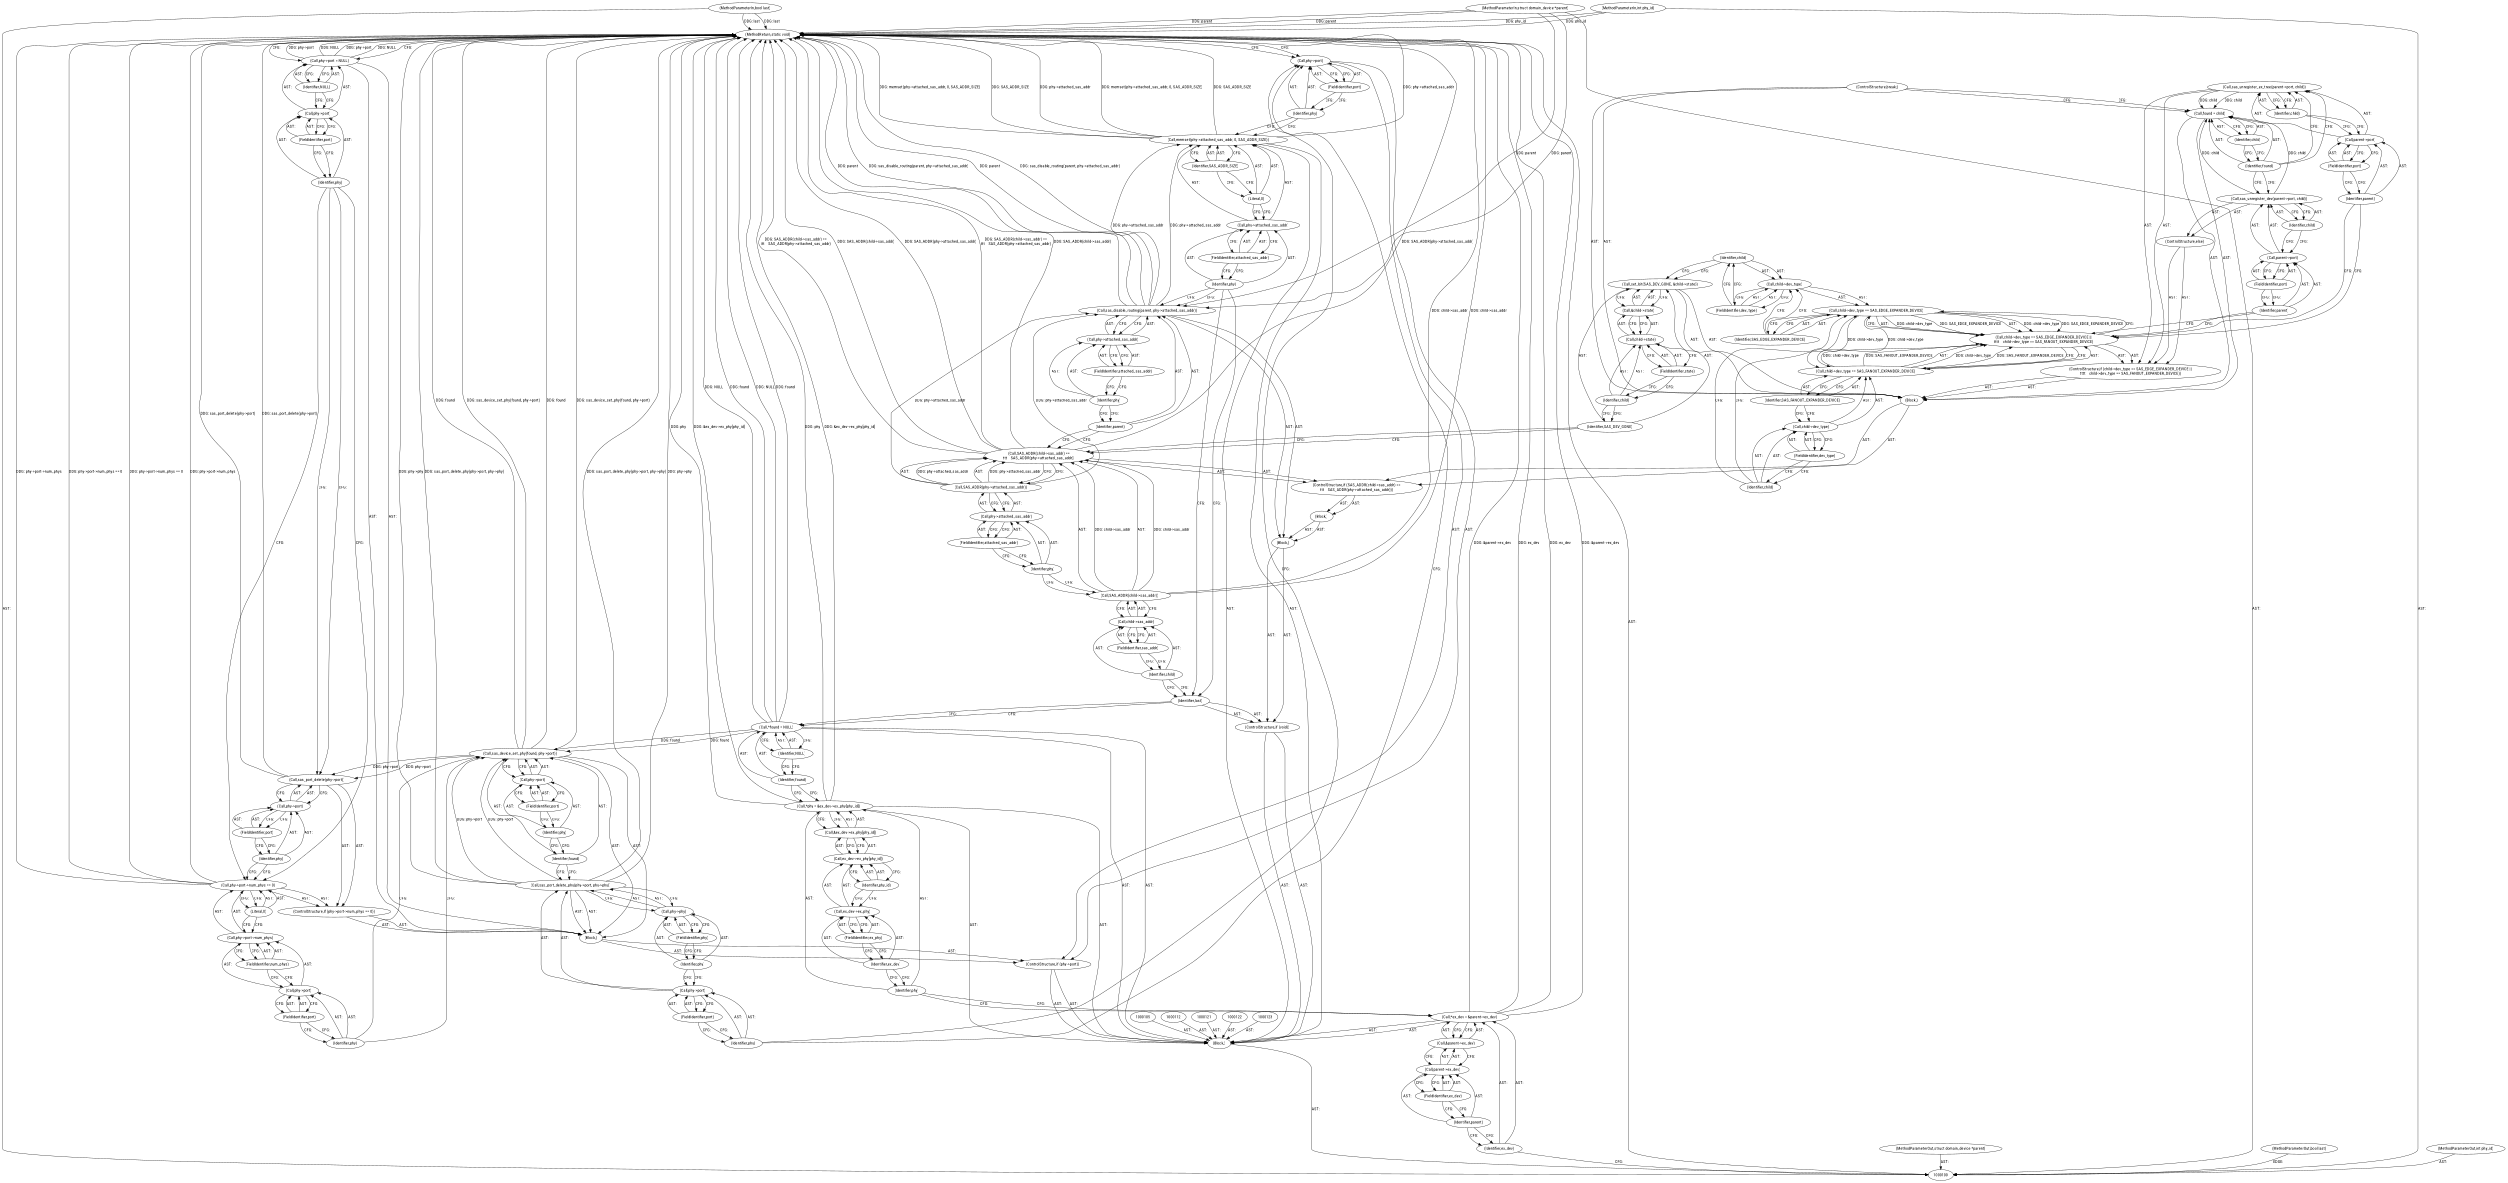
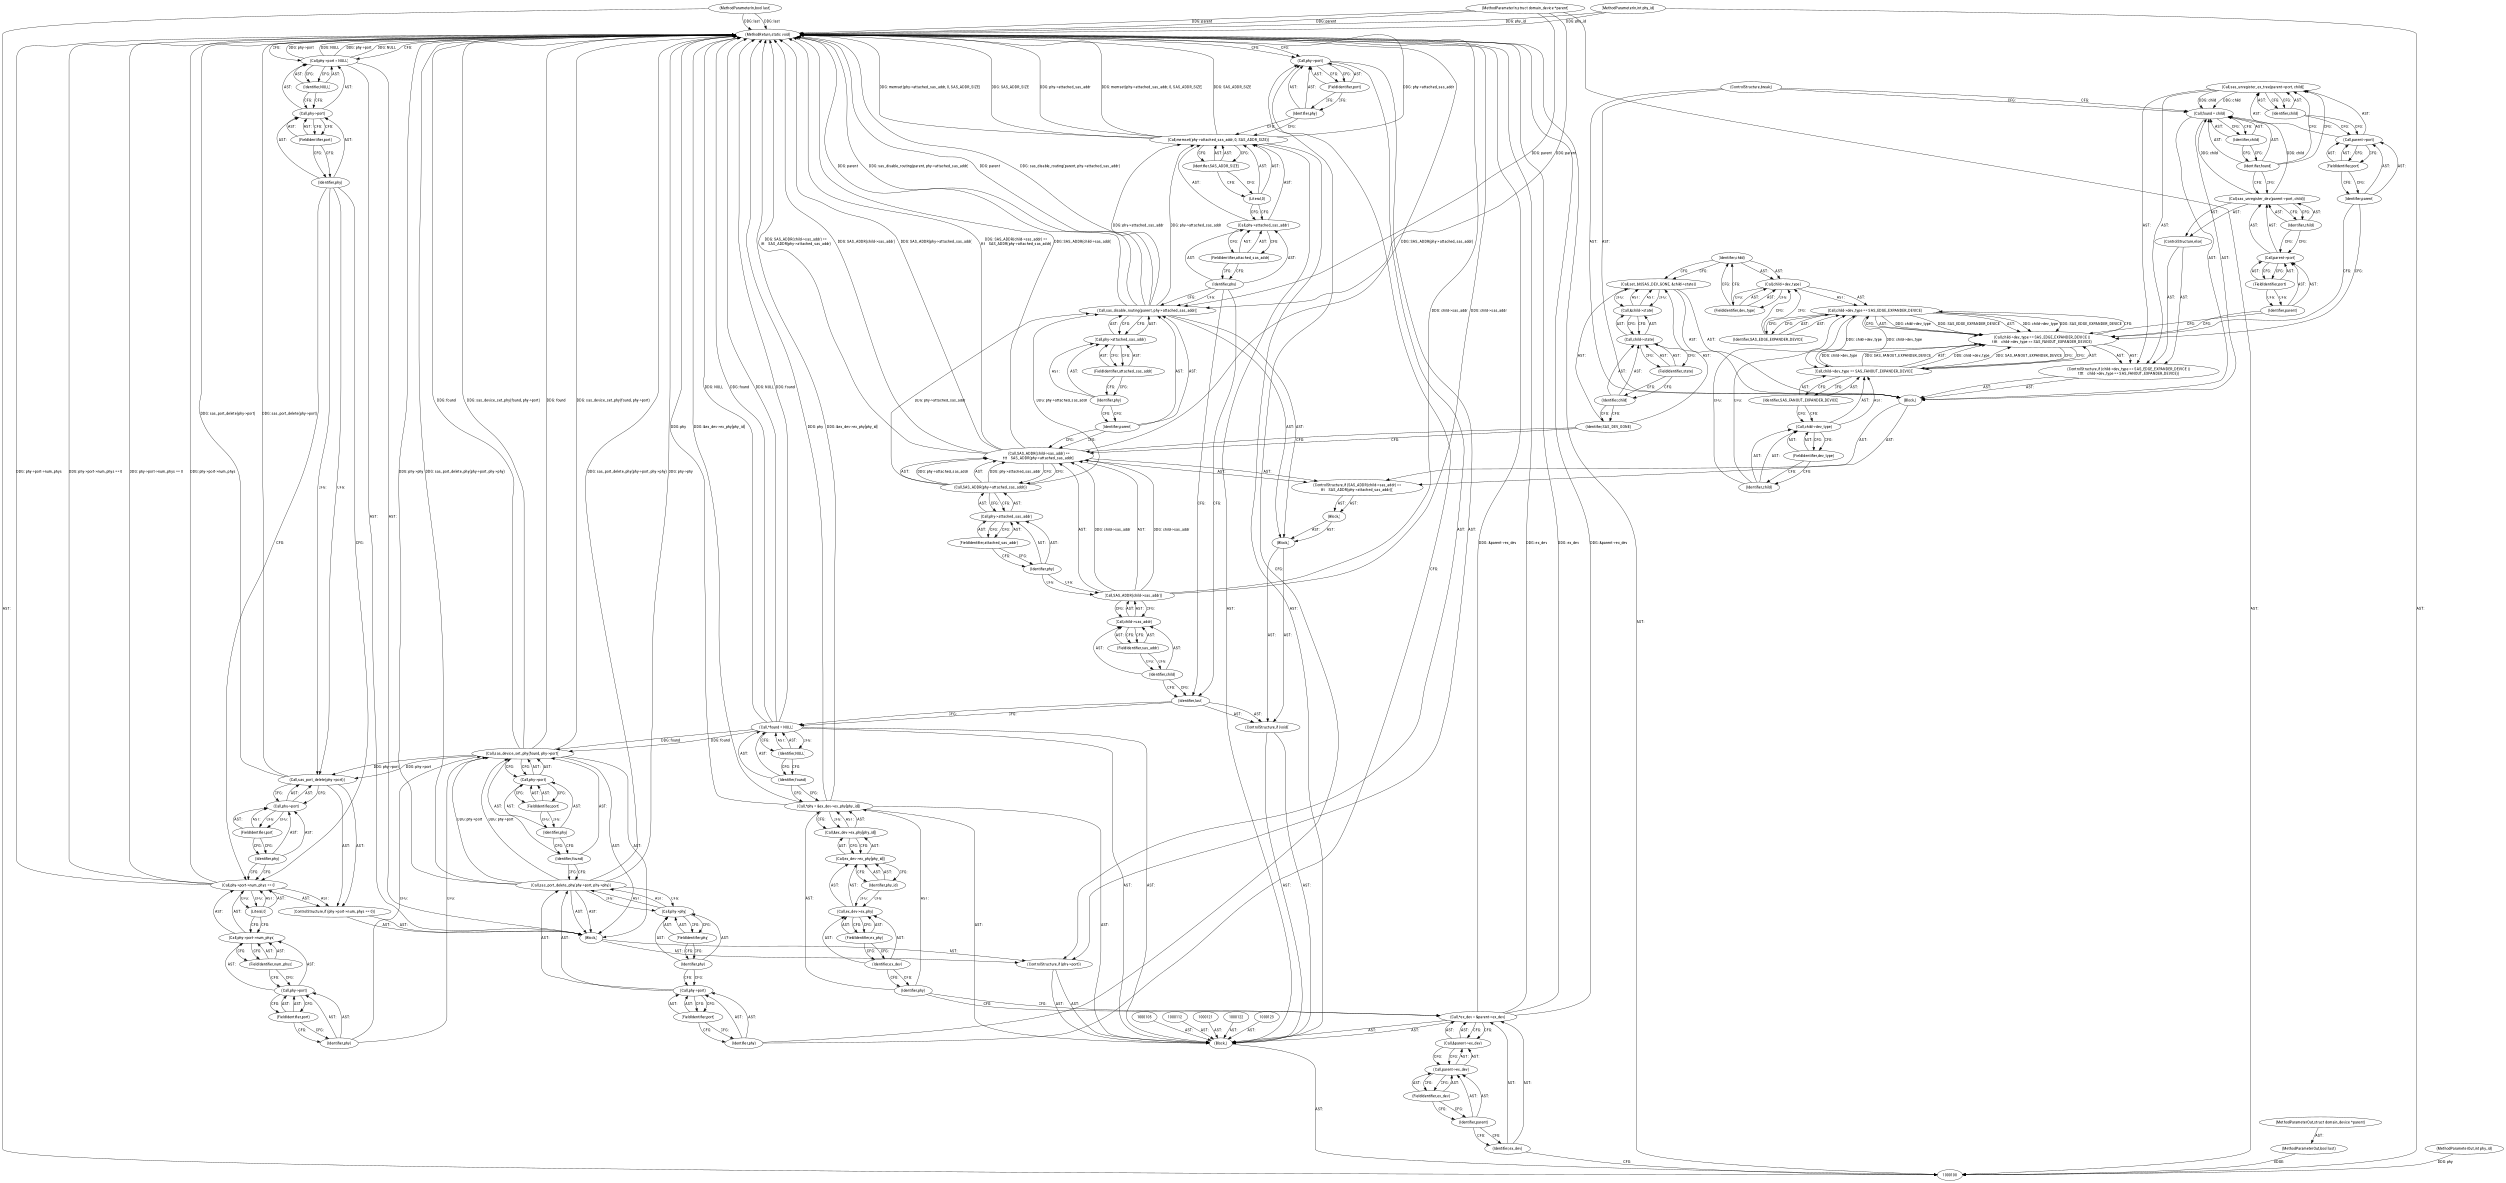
(1941, 1160) -> (2315, 1134)
(2444, 1162) -> (2445, 1162)
